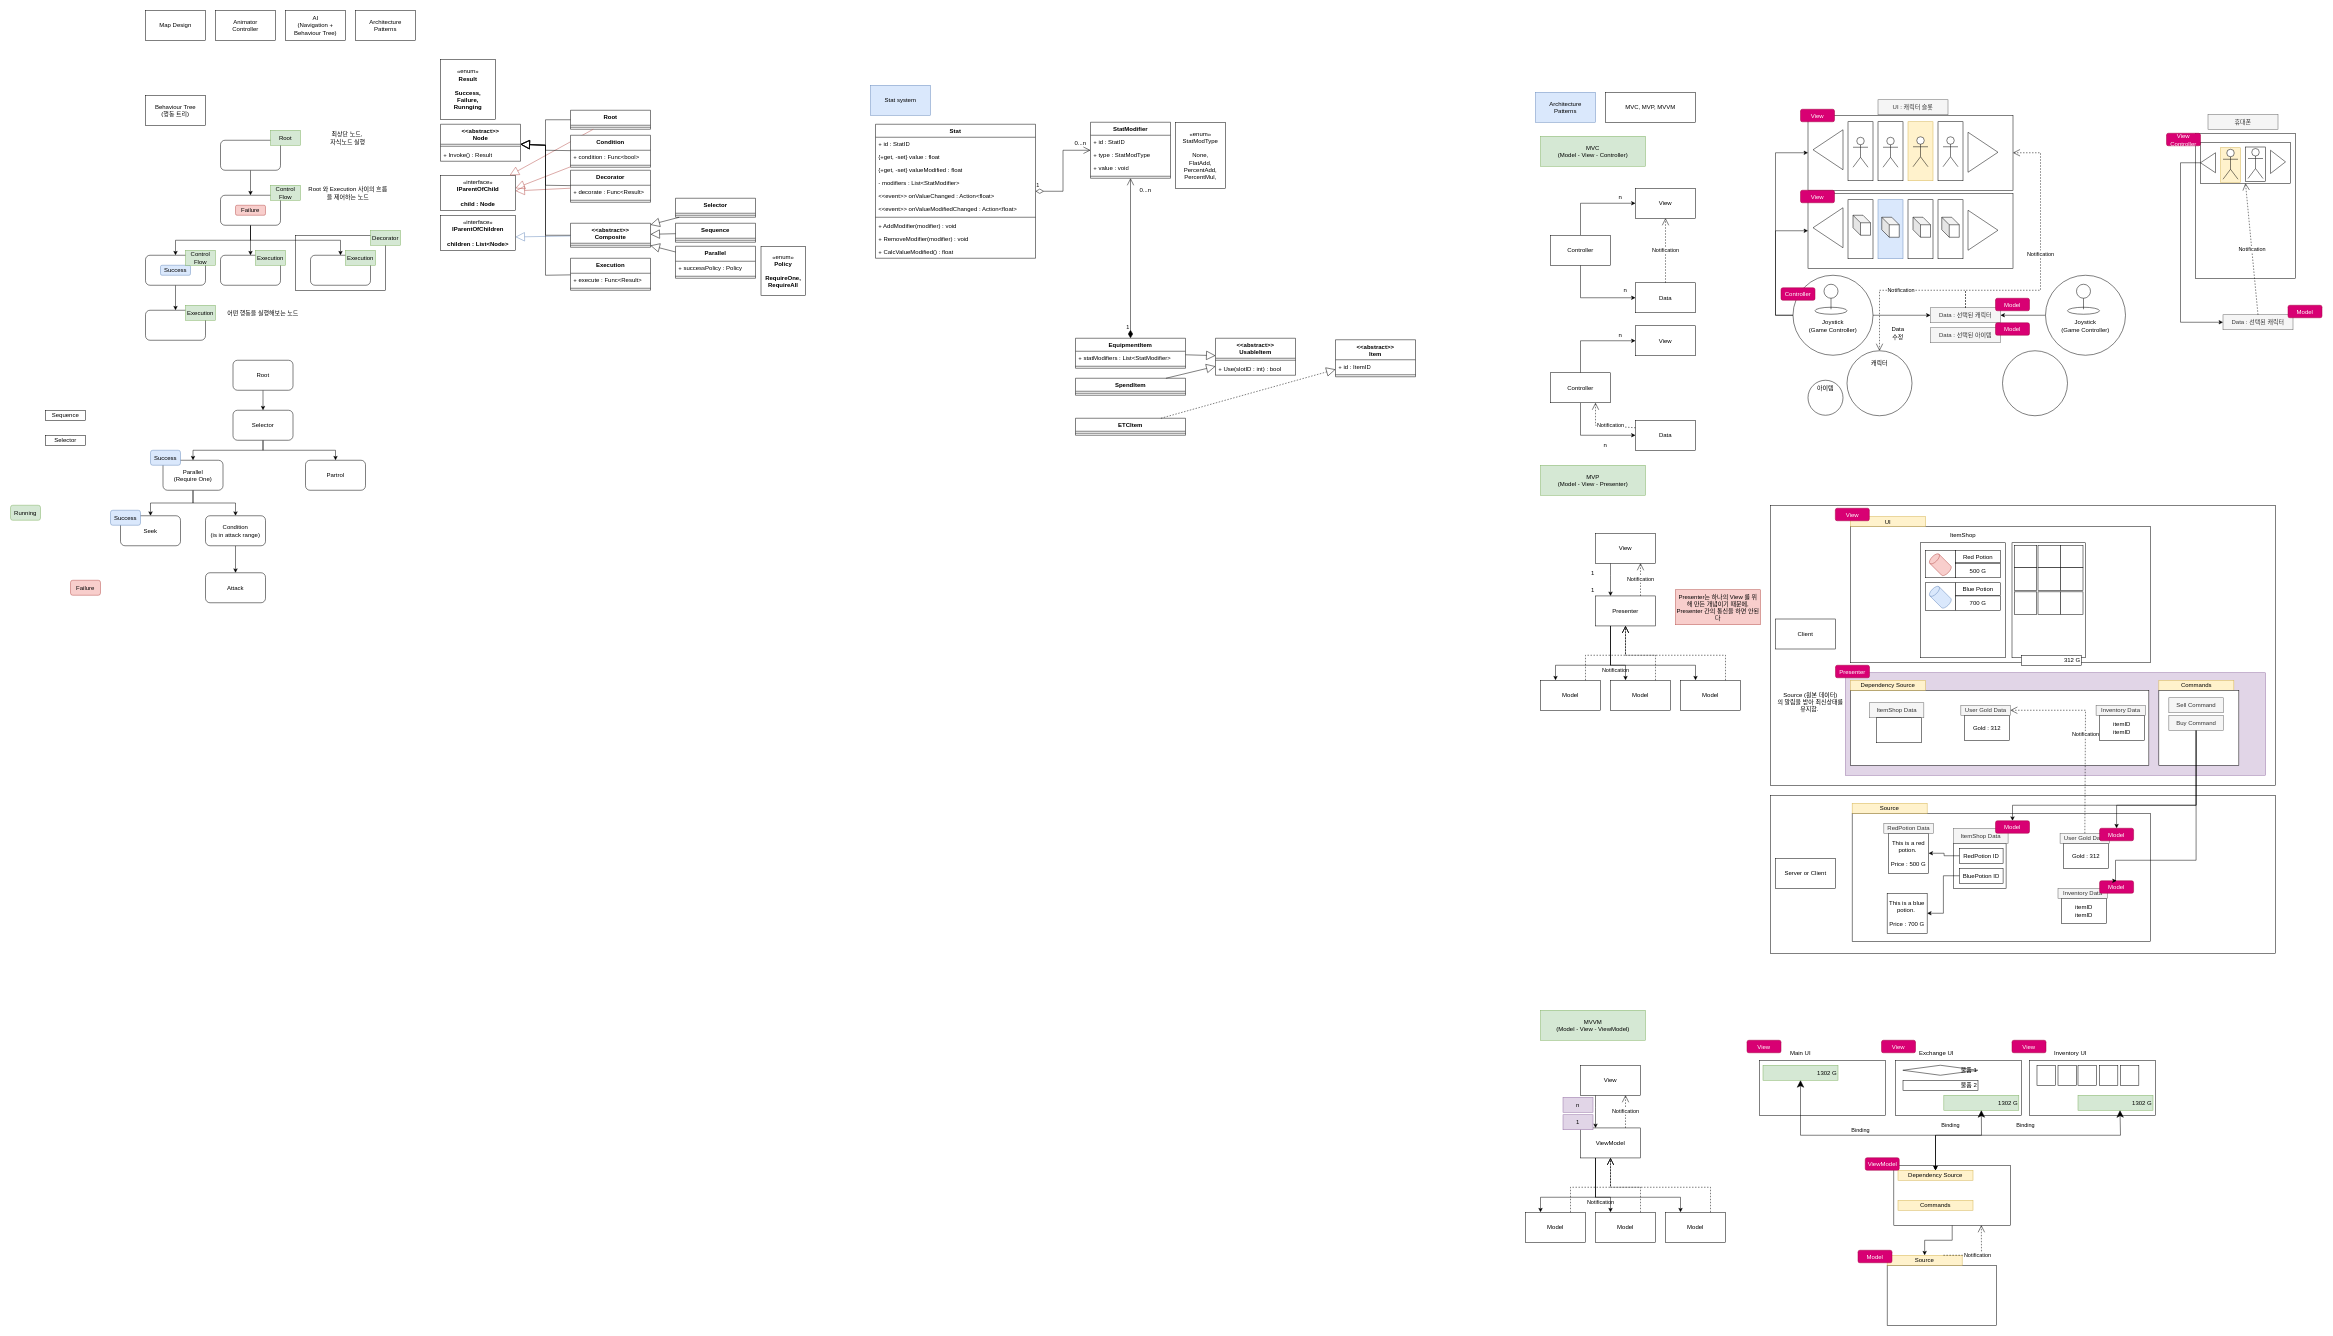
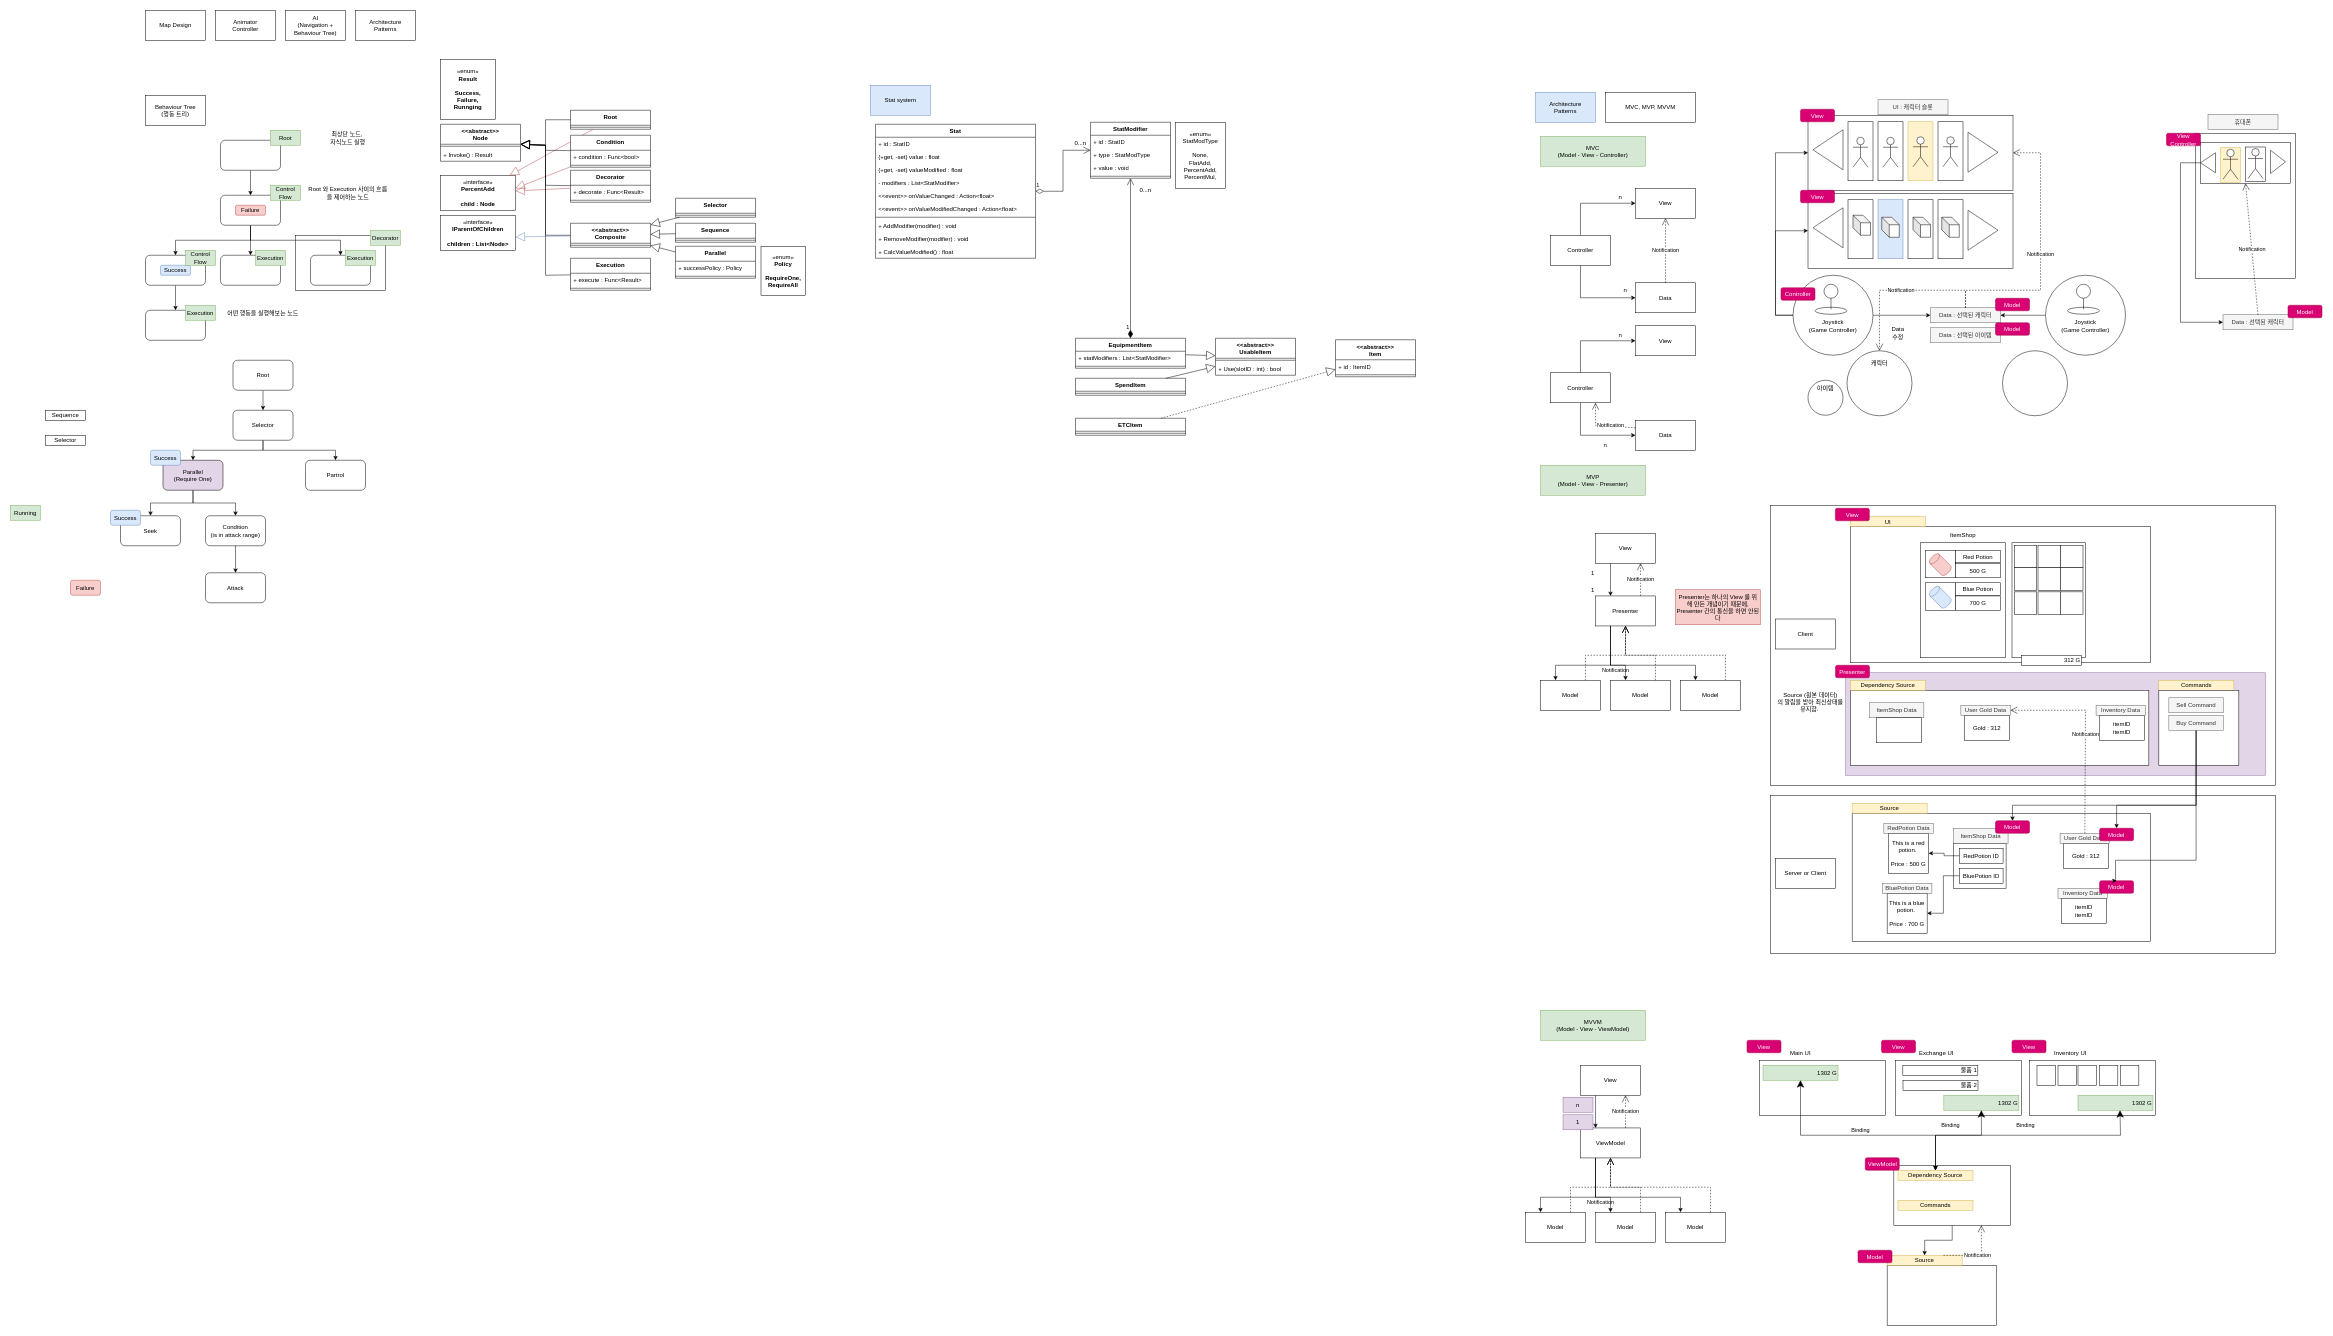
(478, 193) -> (478, 193)
(193, 475) -> (193, 475)
(25, 513) -> (25, 513)
none -> (1907, 888)
(1940, 1070) -> (1940, 1070)
